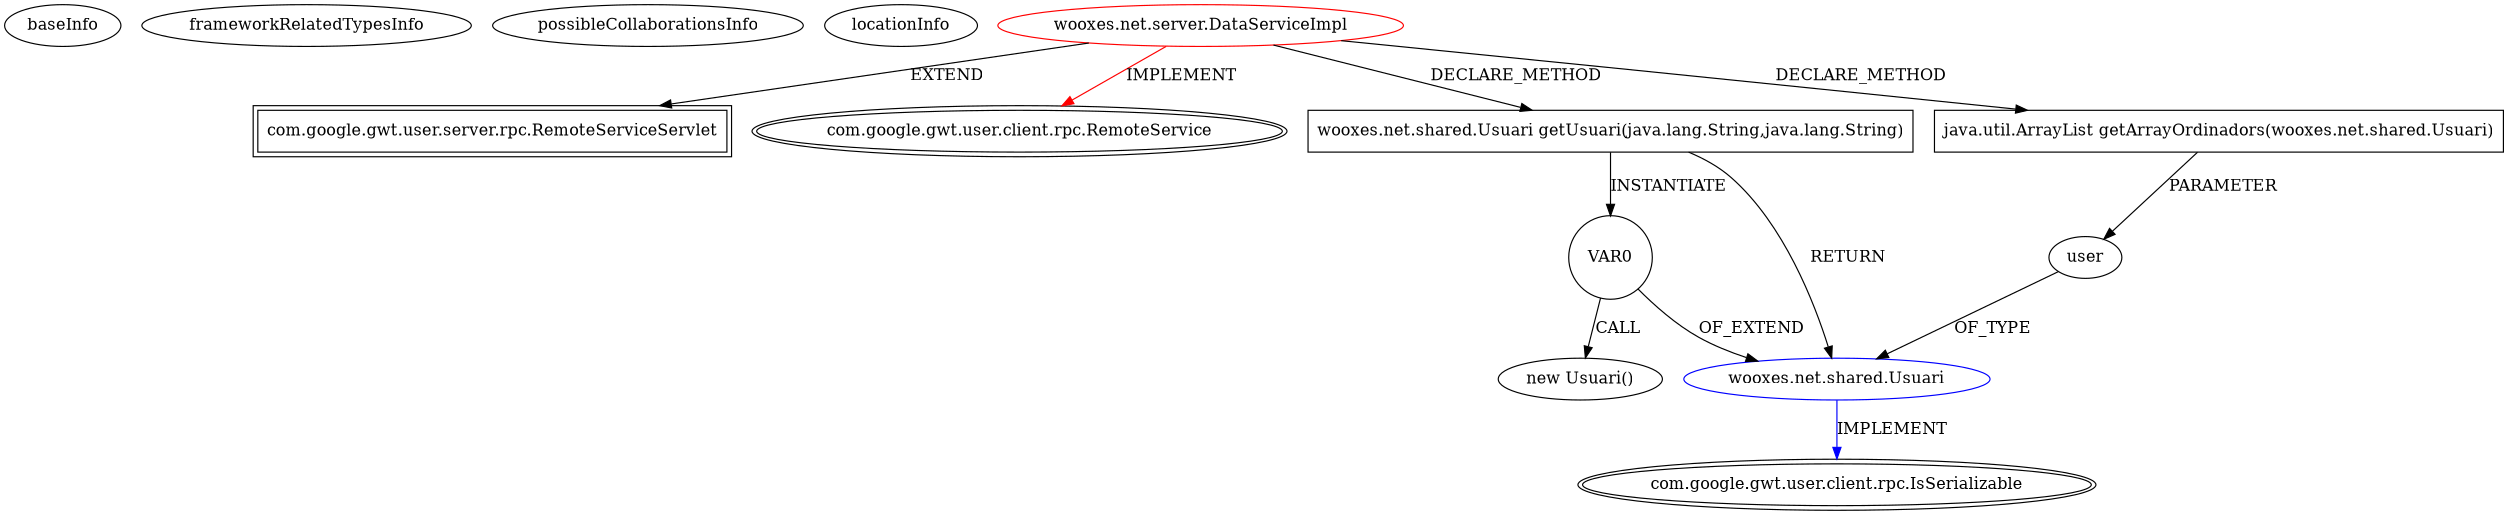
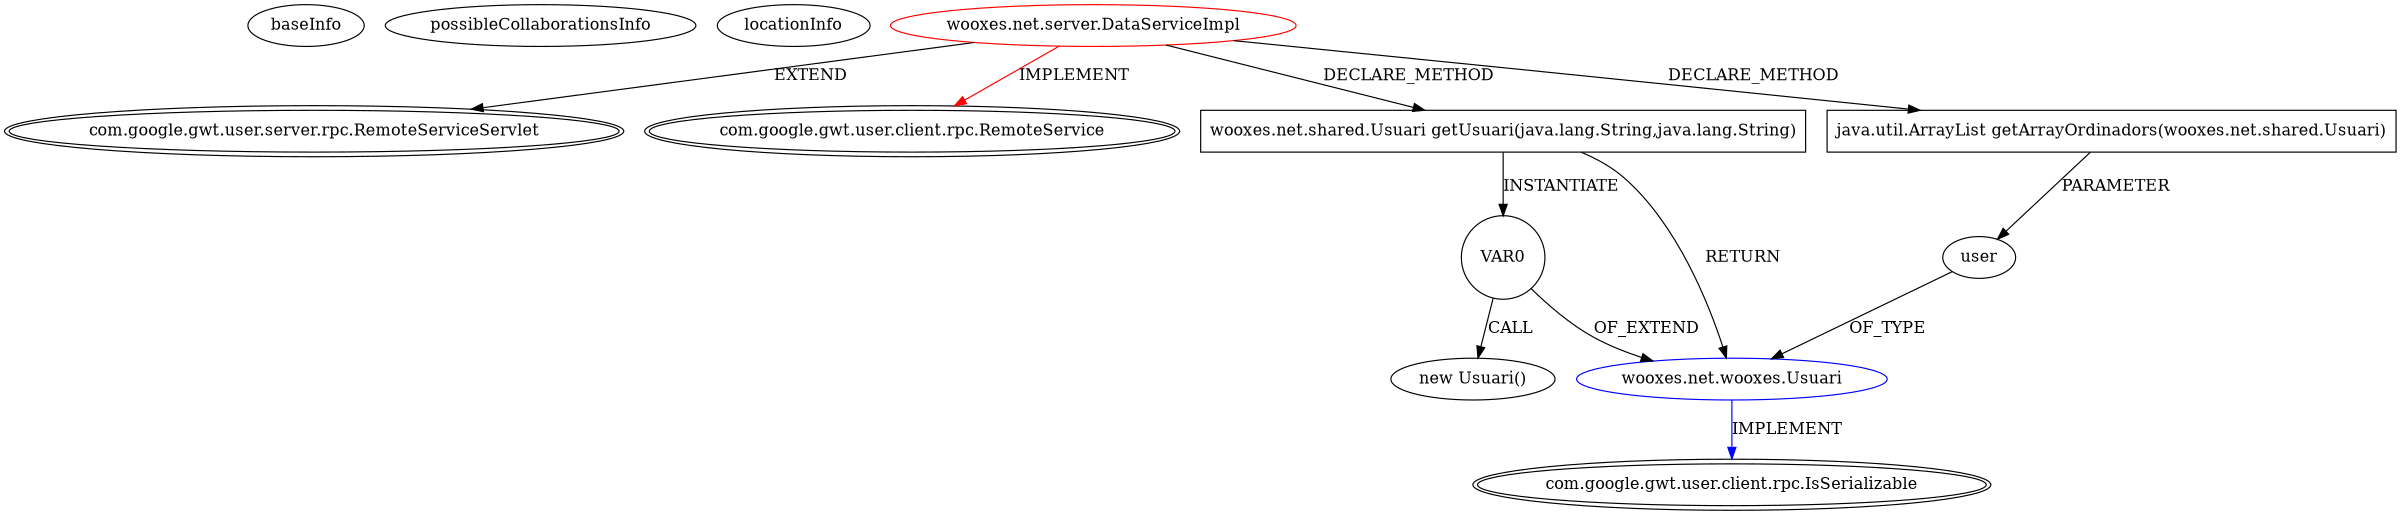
(307, 26) -> none
(492, 131) -> (314, 131)
(1837, 379) -> (1732, 379)
